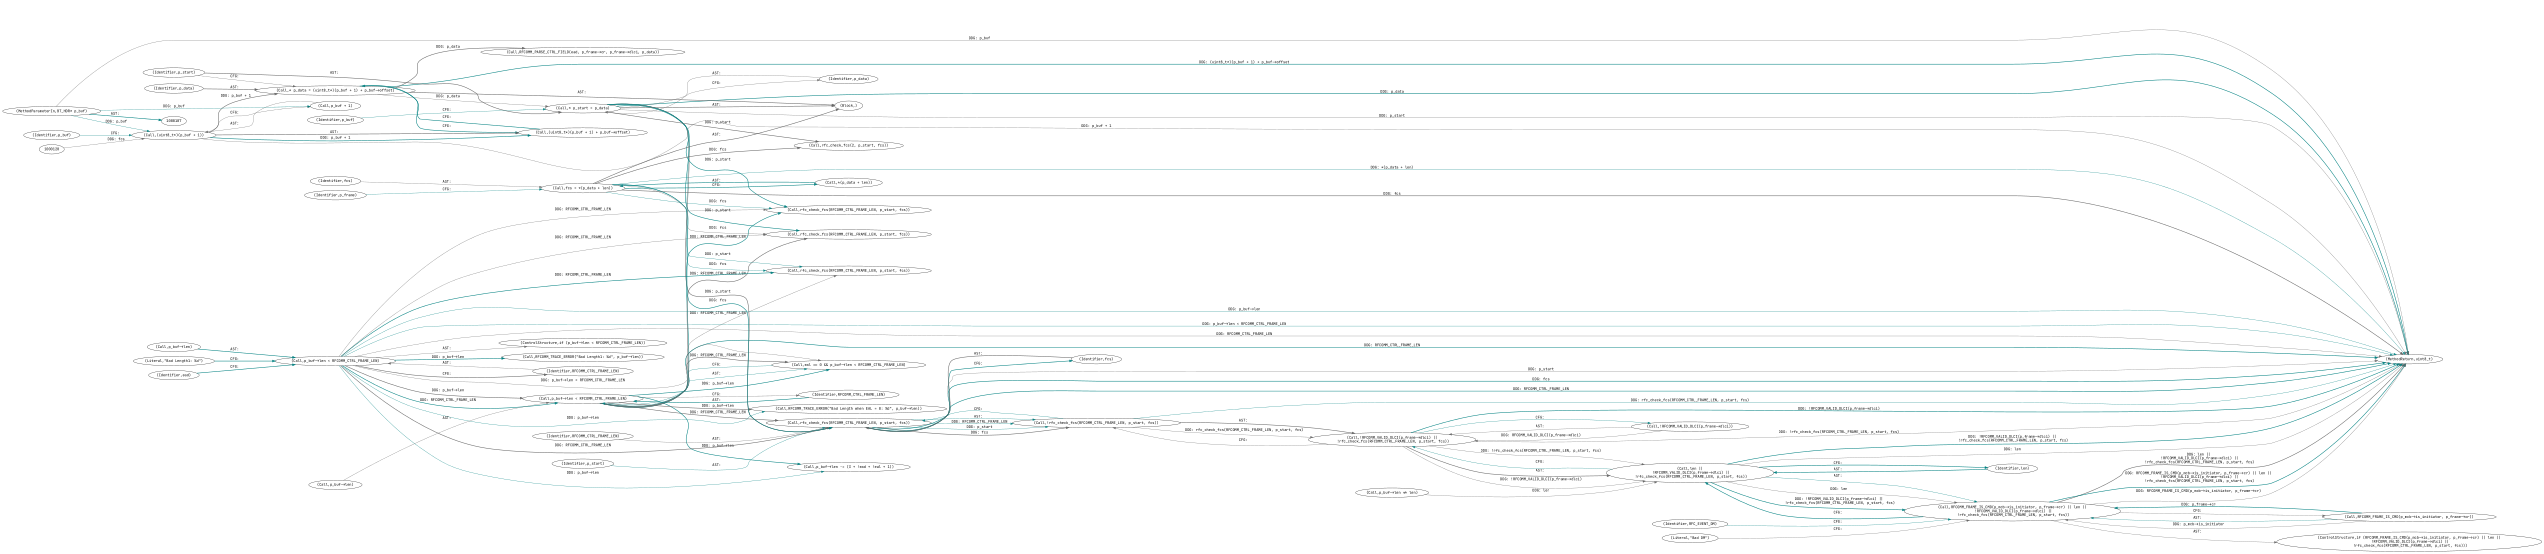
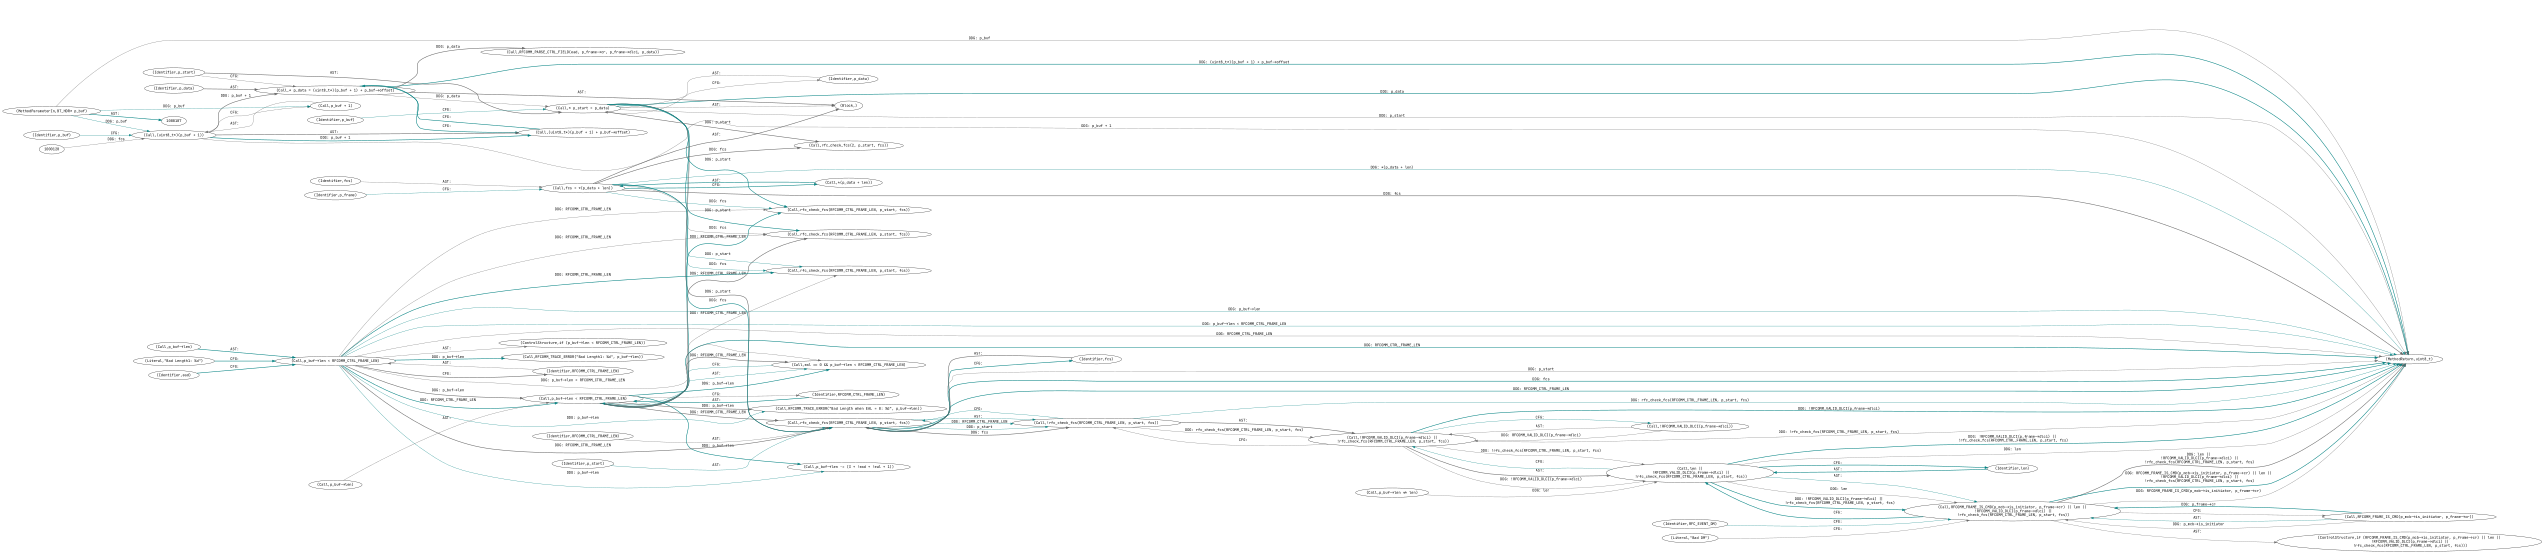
(726, 107) -> (726, 107)
